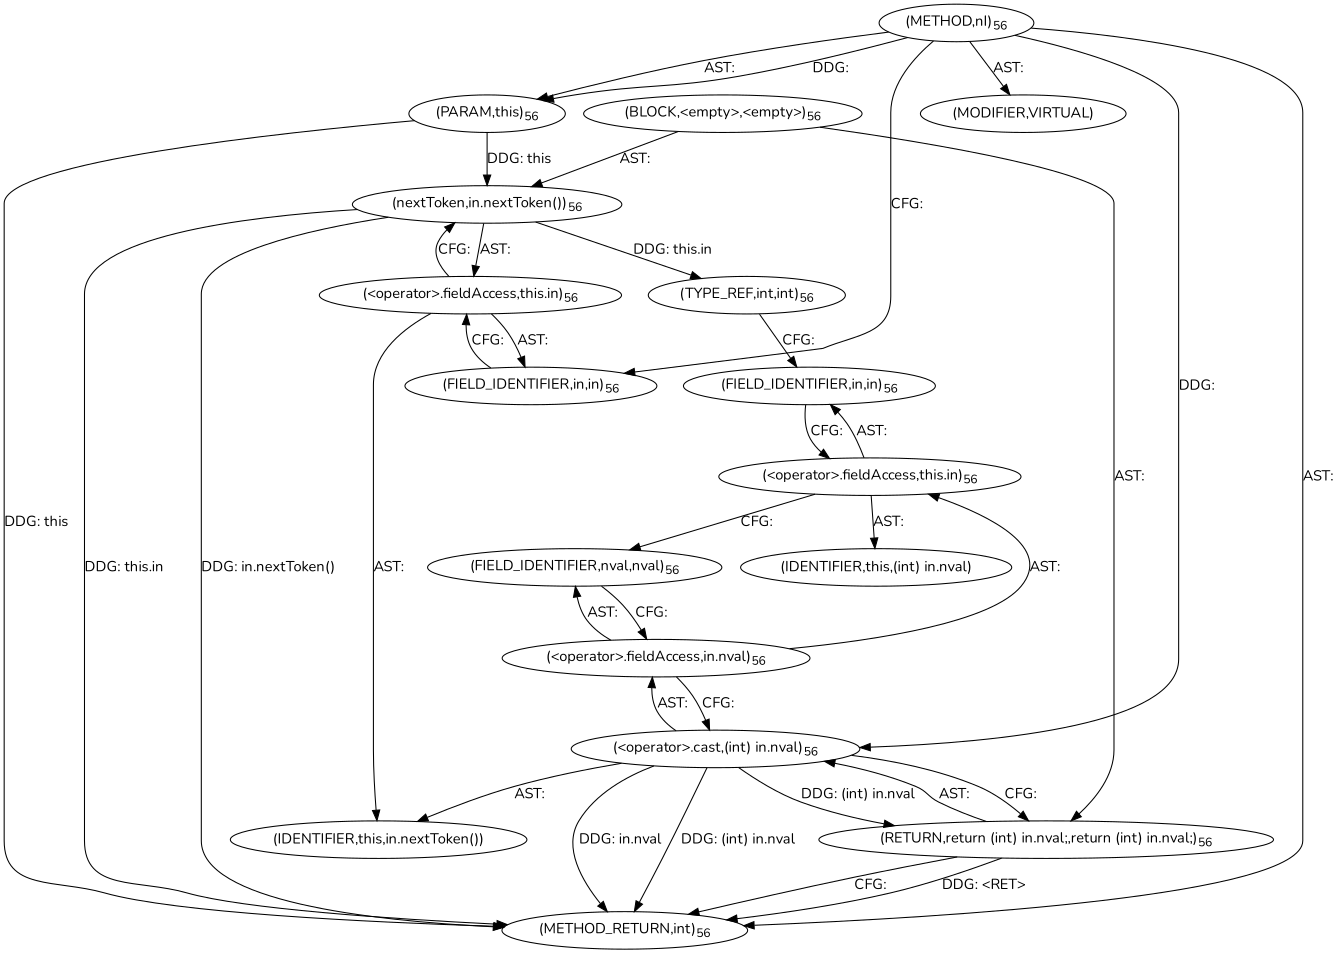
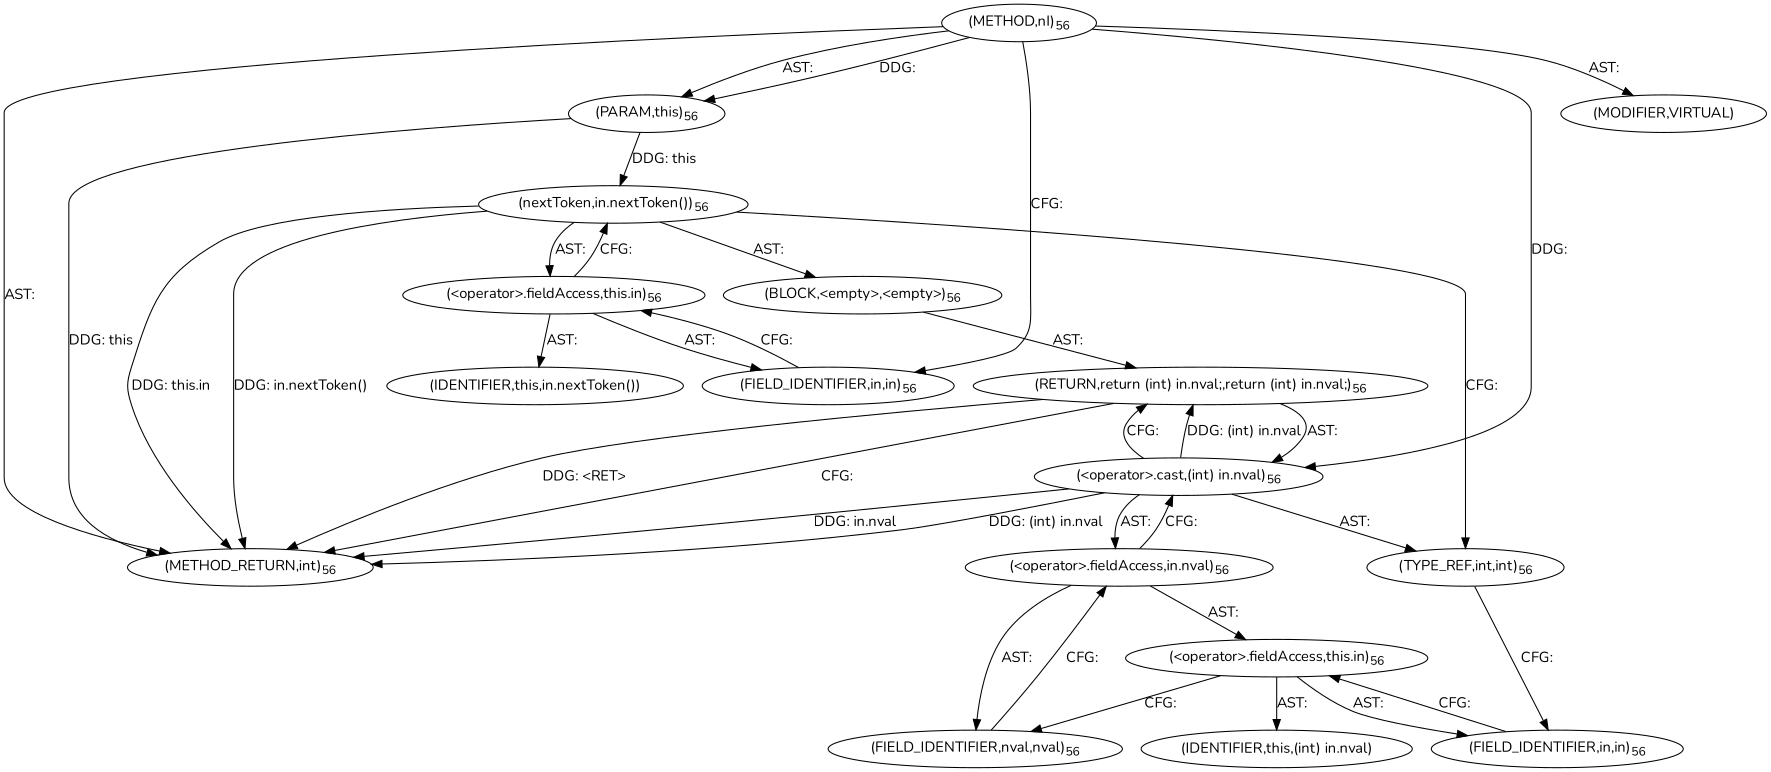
(610, 157) -> (733, 248)
(673, 250) -> (1484, 386)
(523, 784) -> (1319, 521)
